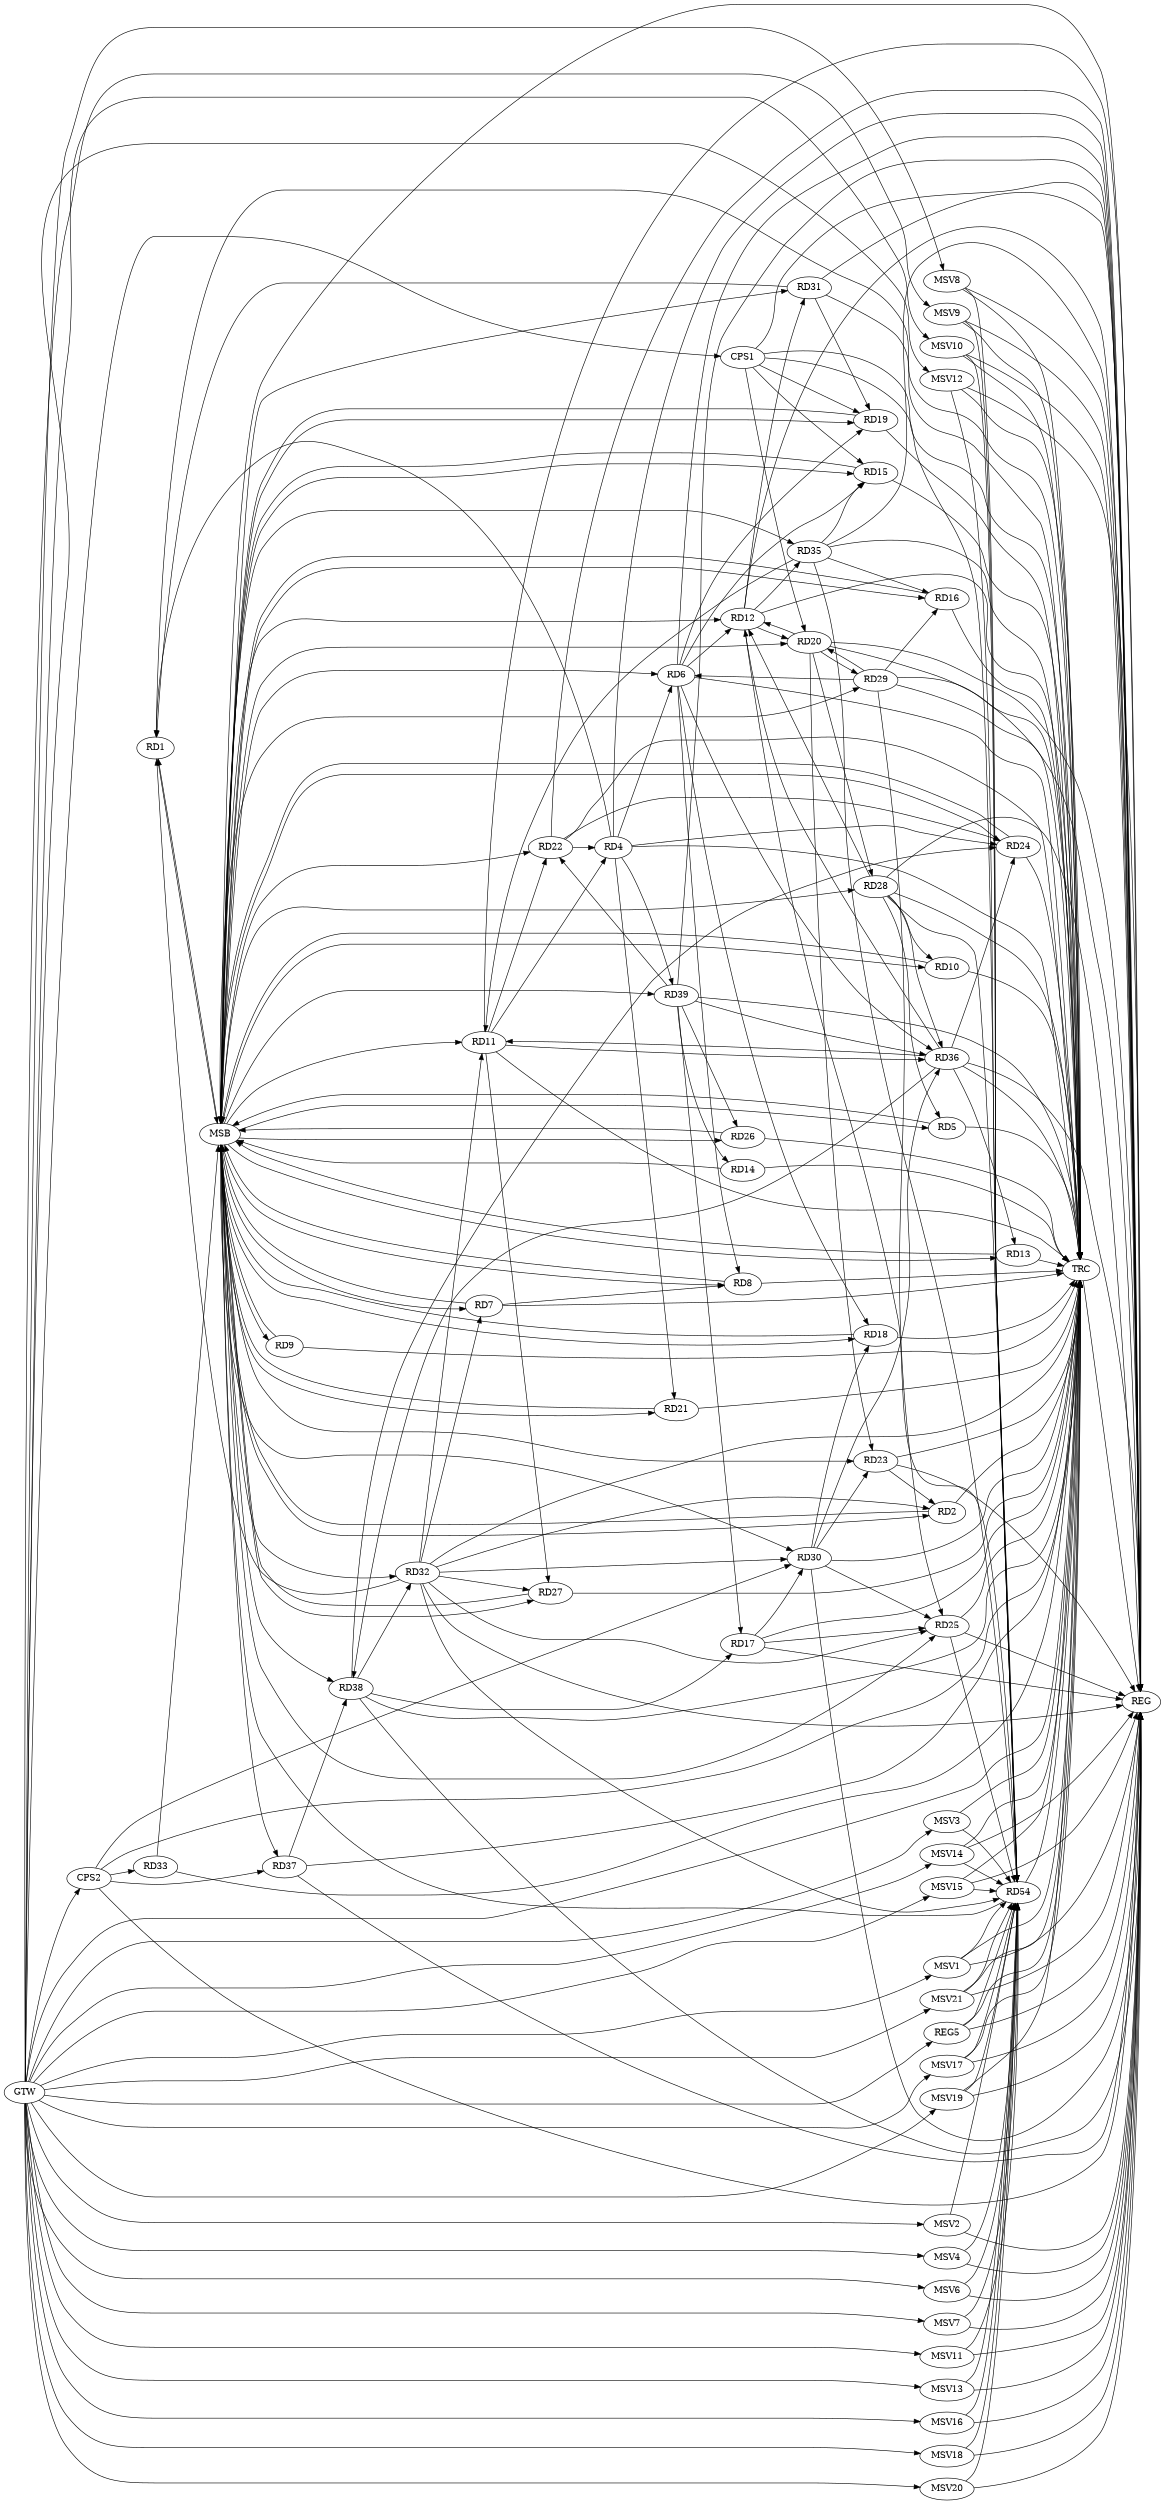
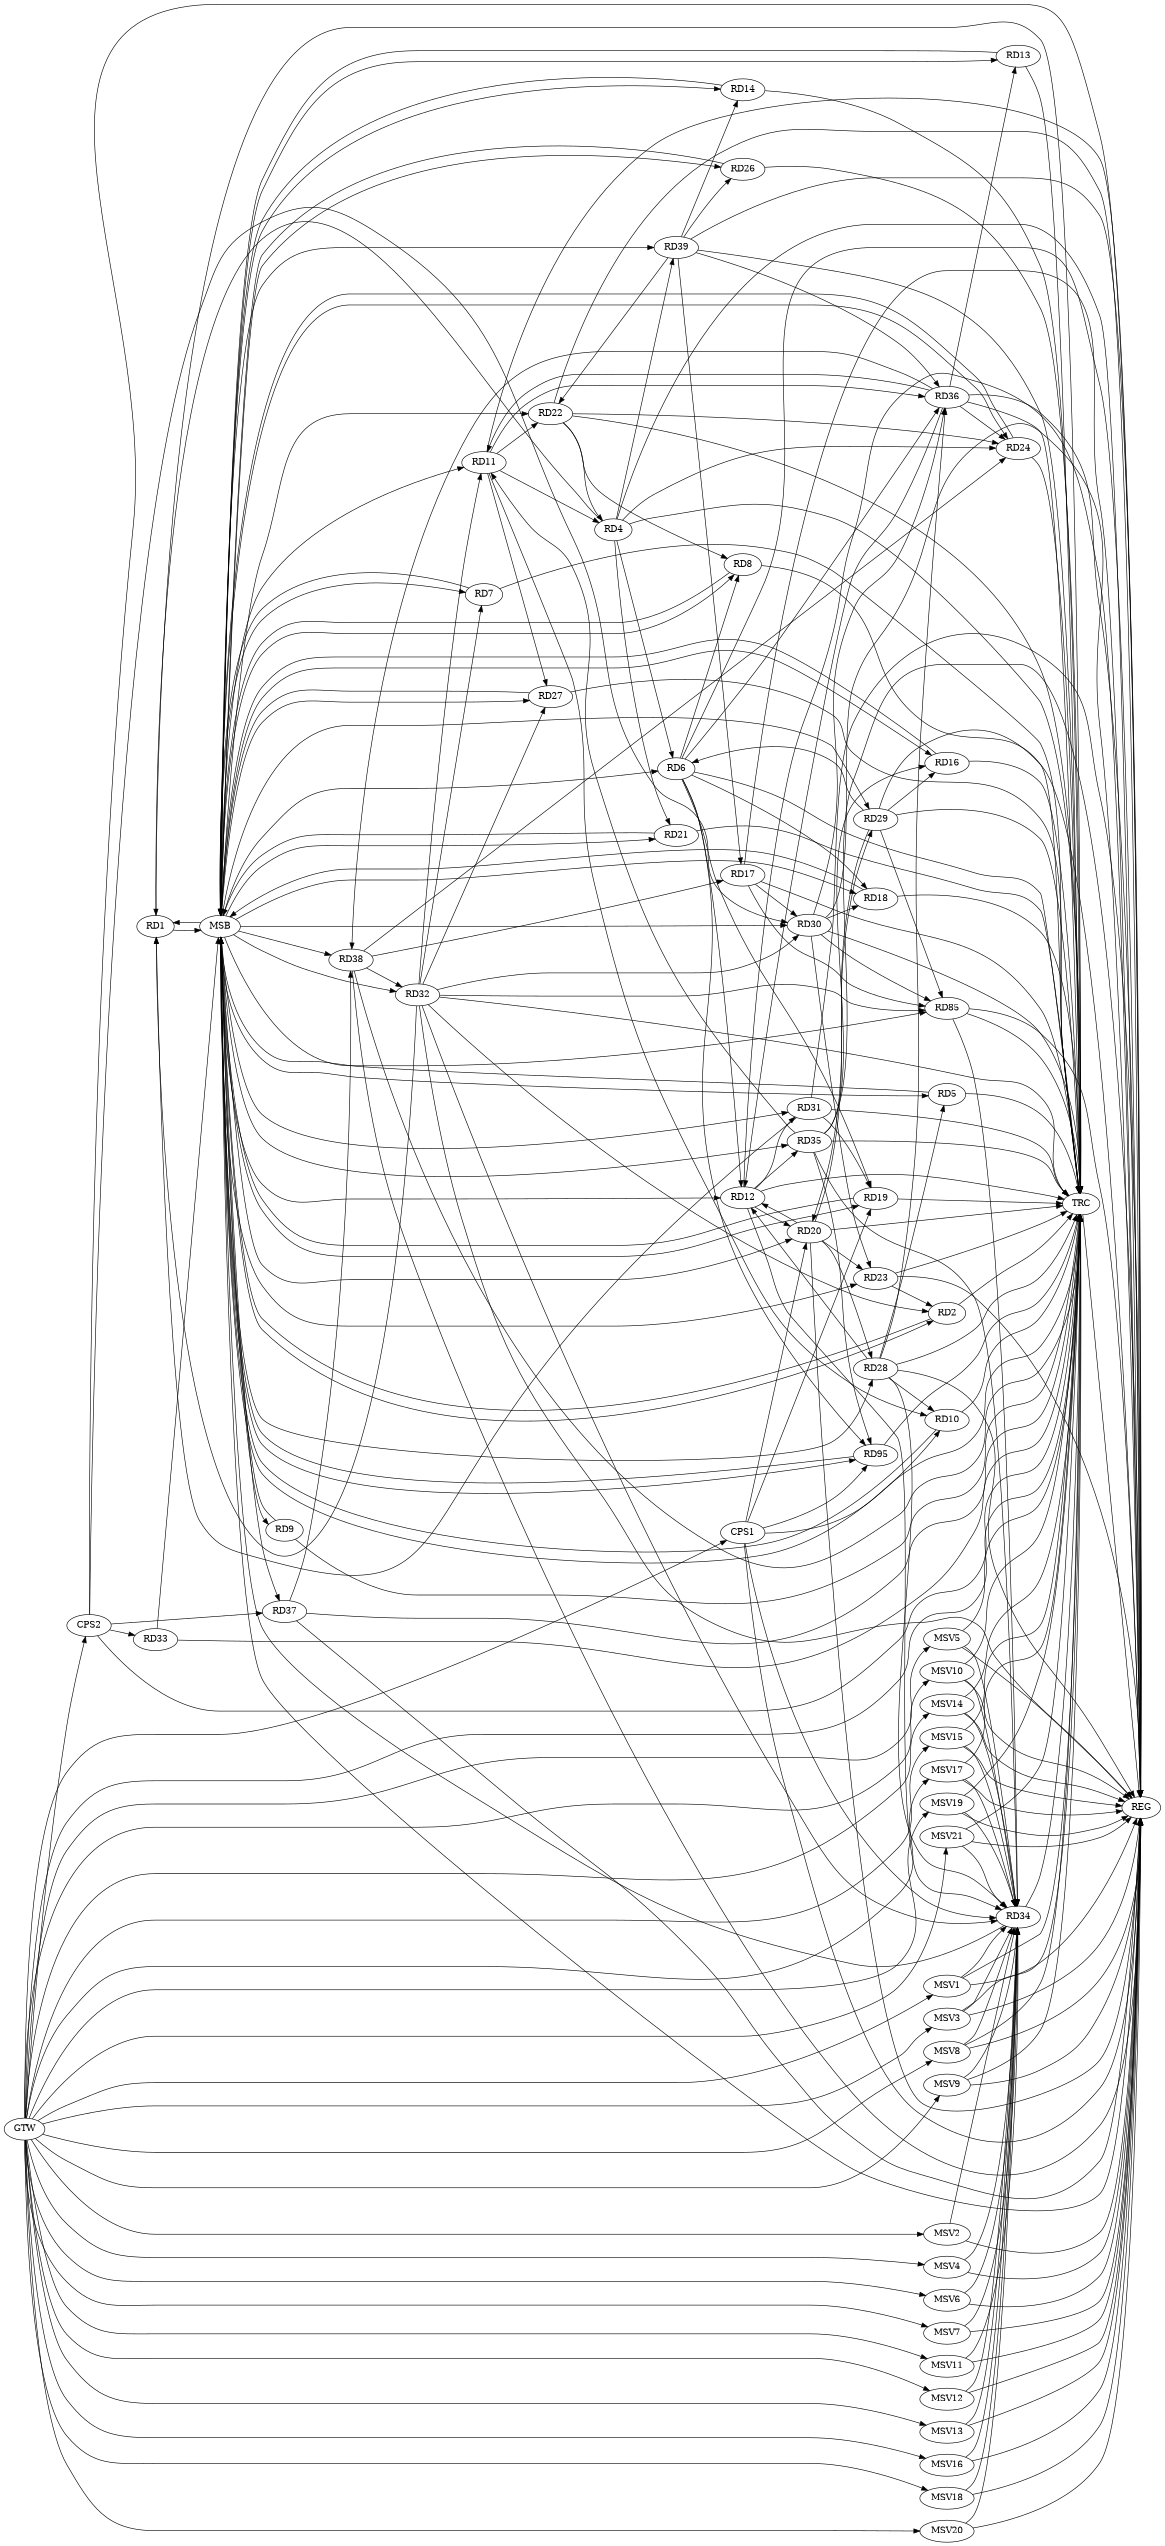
none -> (295, 189)
(876, 473) -> (876, 1455)
(1075, 800) -> none
(766, 1200) -> (623, 990)
(610, 1295) -> (614, 502)
(947, 1626) -> (947, 1008)
(1018, 1893) -> (1018, 1917)
none -> (1092, 1953)
(947, 2033) -> (947, 1639)
